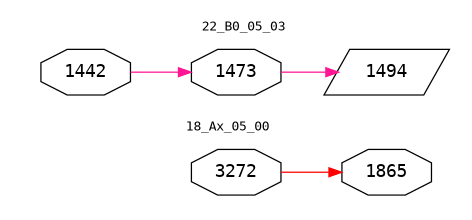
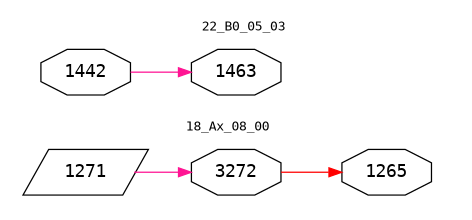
(236, 72) -> (236, 72)
(387, 72) -> none
(228, 127) -> (228, 127)
none -> (86, 172)
(387, 172) -> (387, 172)
